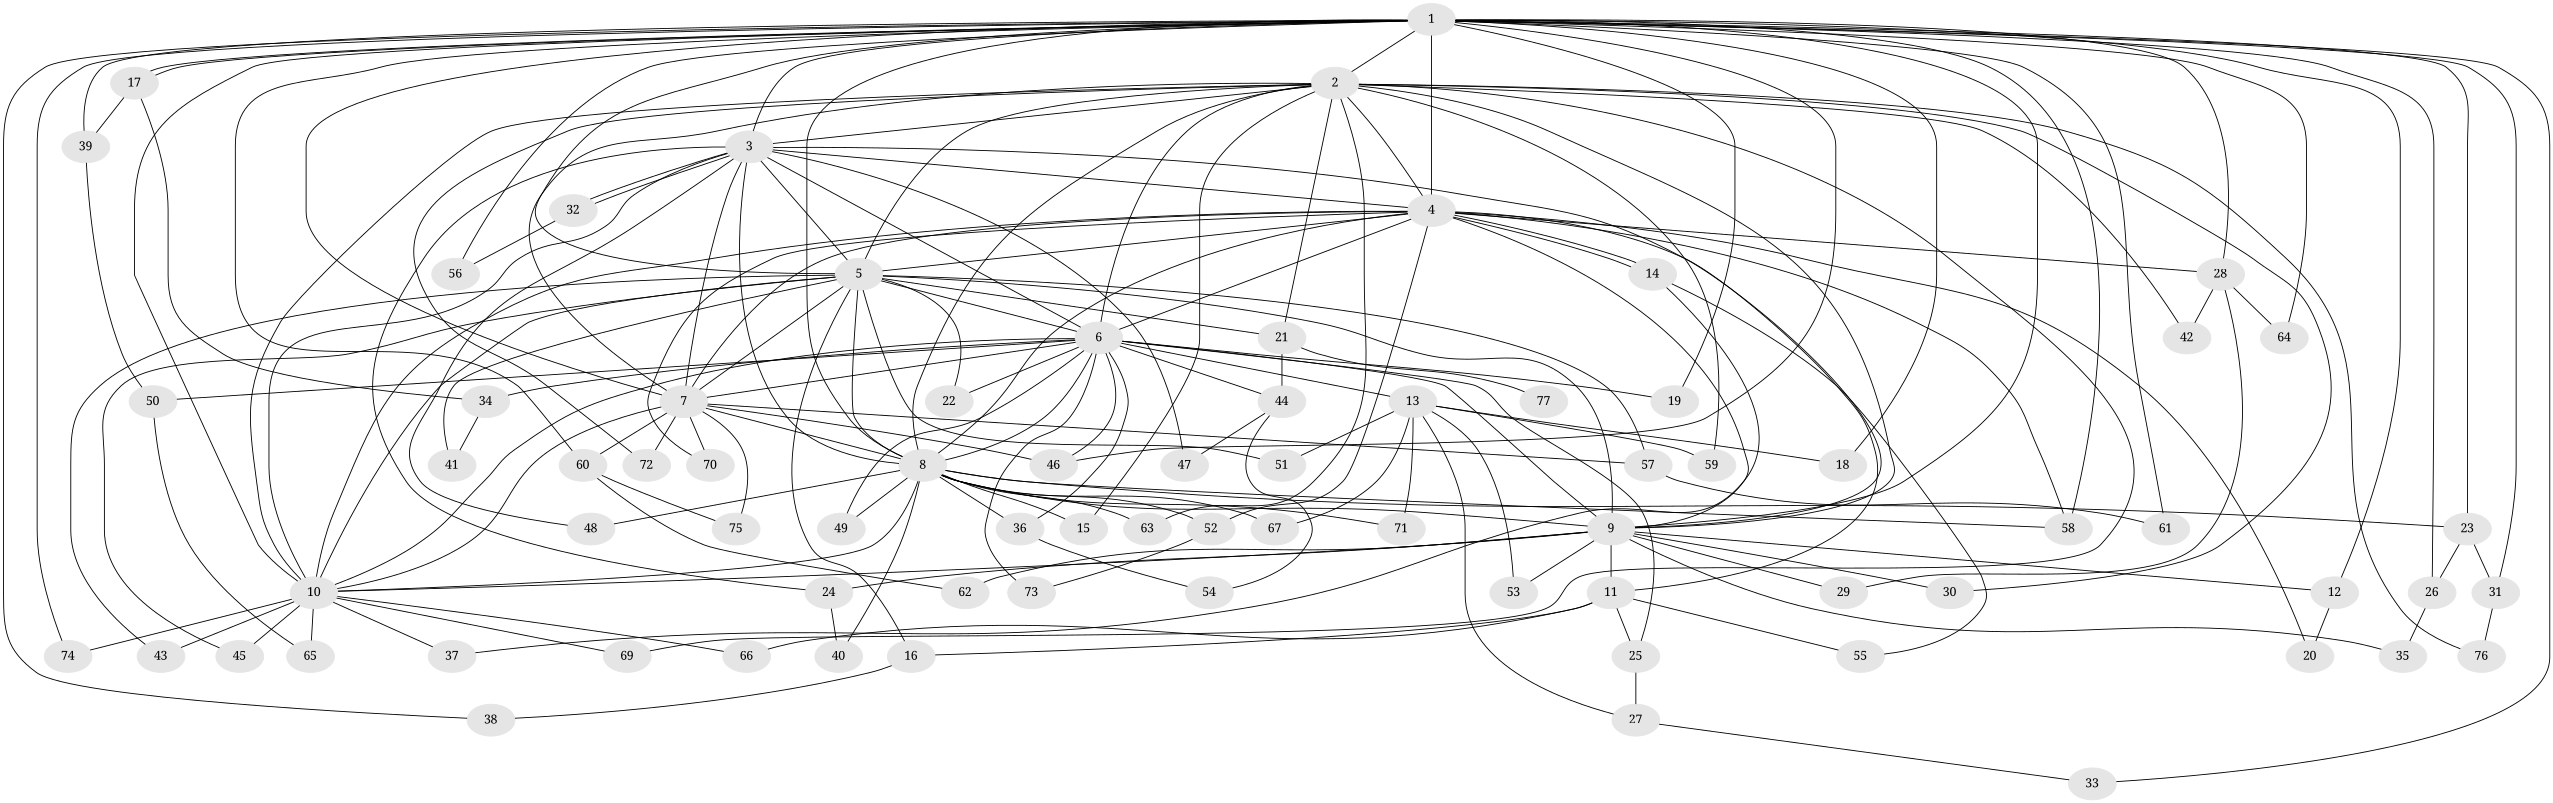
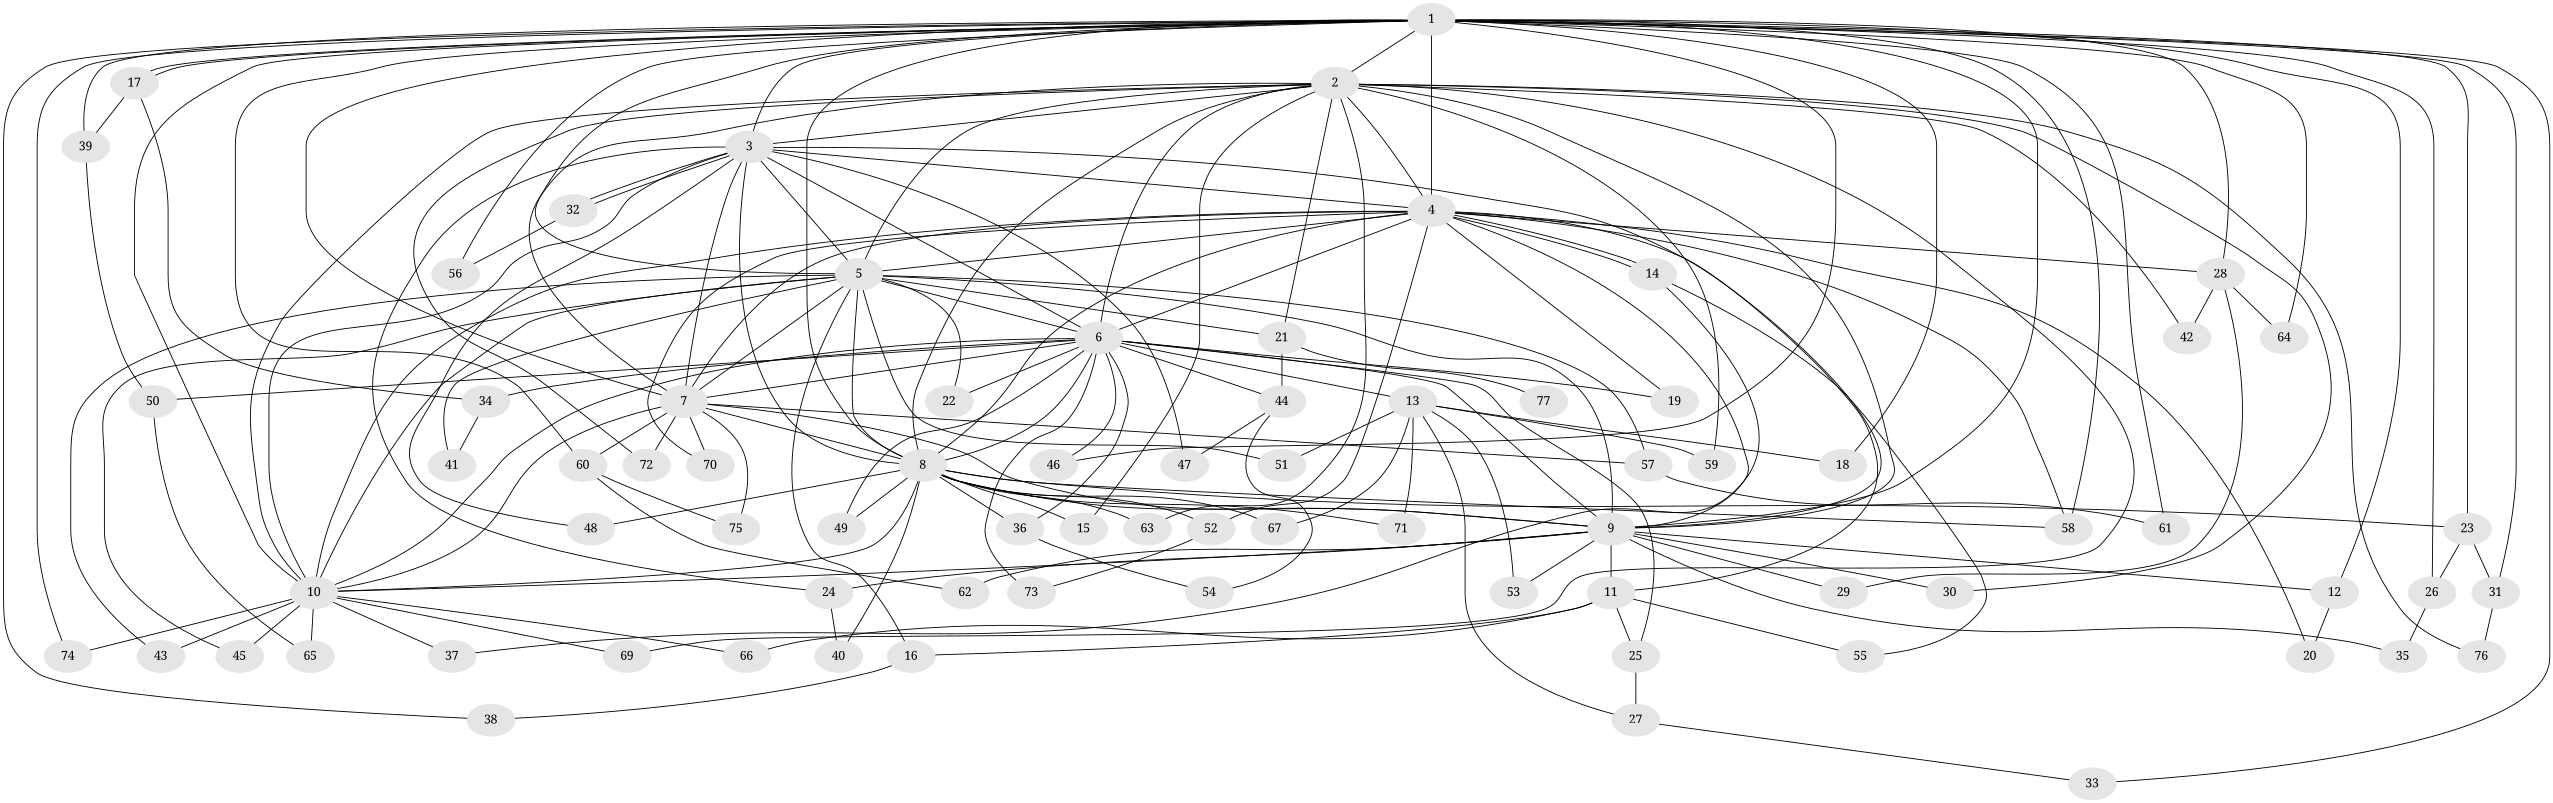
(1719, 118) -> (1553, 306)
(878, 431) -> (990, 467)
